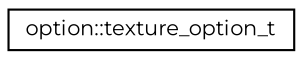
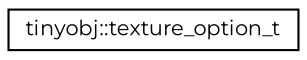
(151, 30) -> (154, 30)
